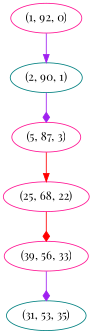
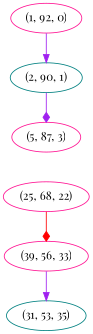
(46, 163) -> none
(46, 282) -> (46, 282)
